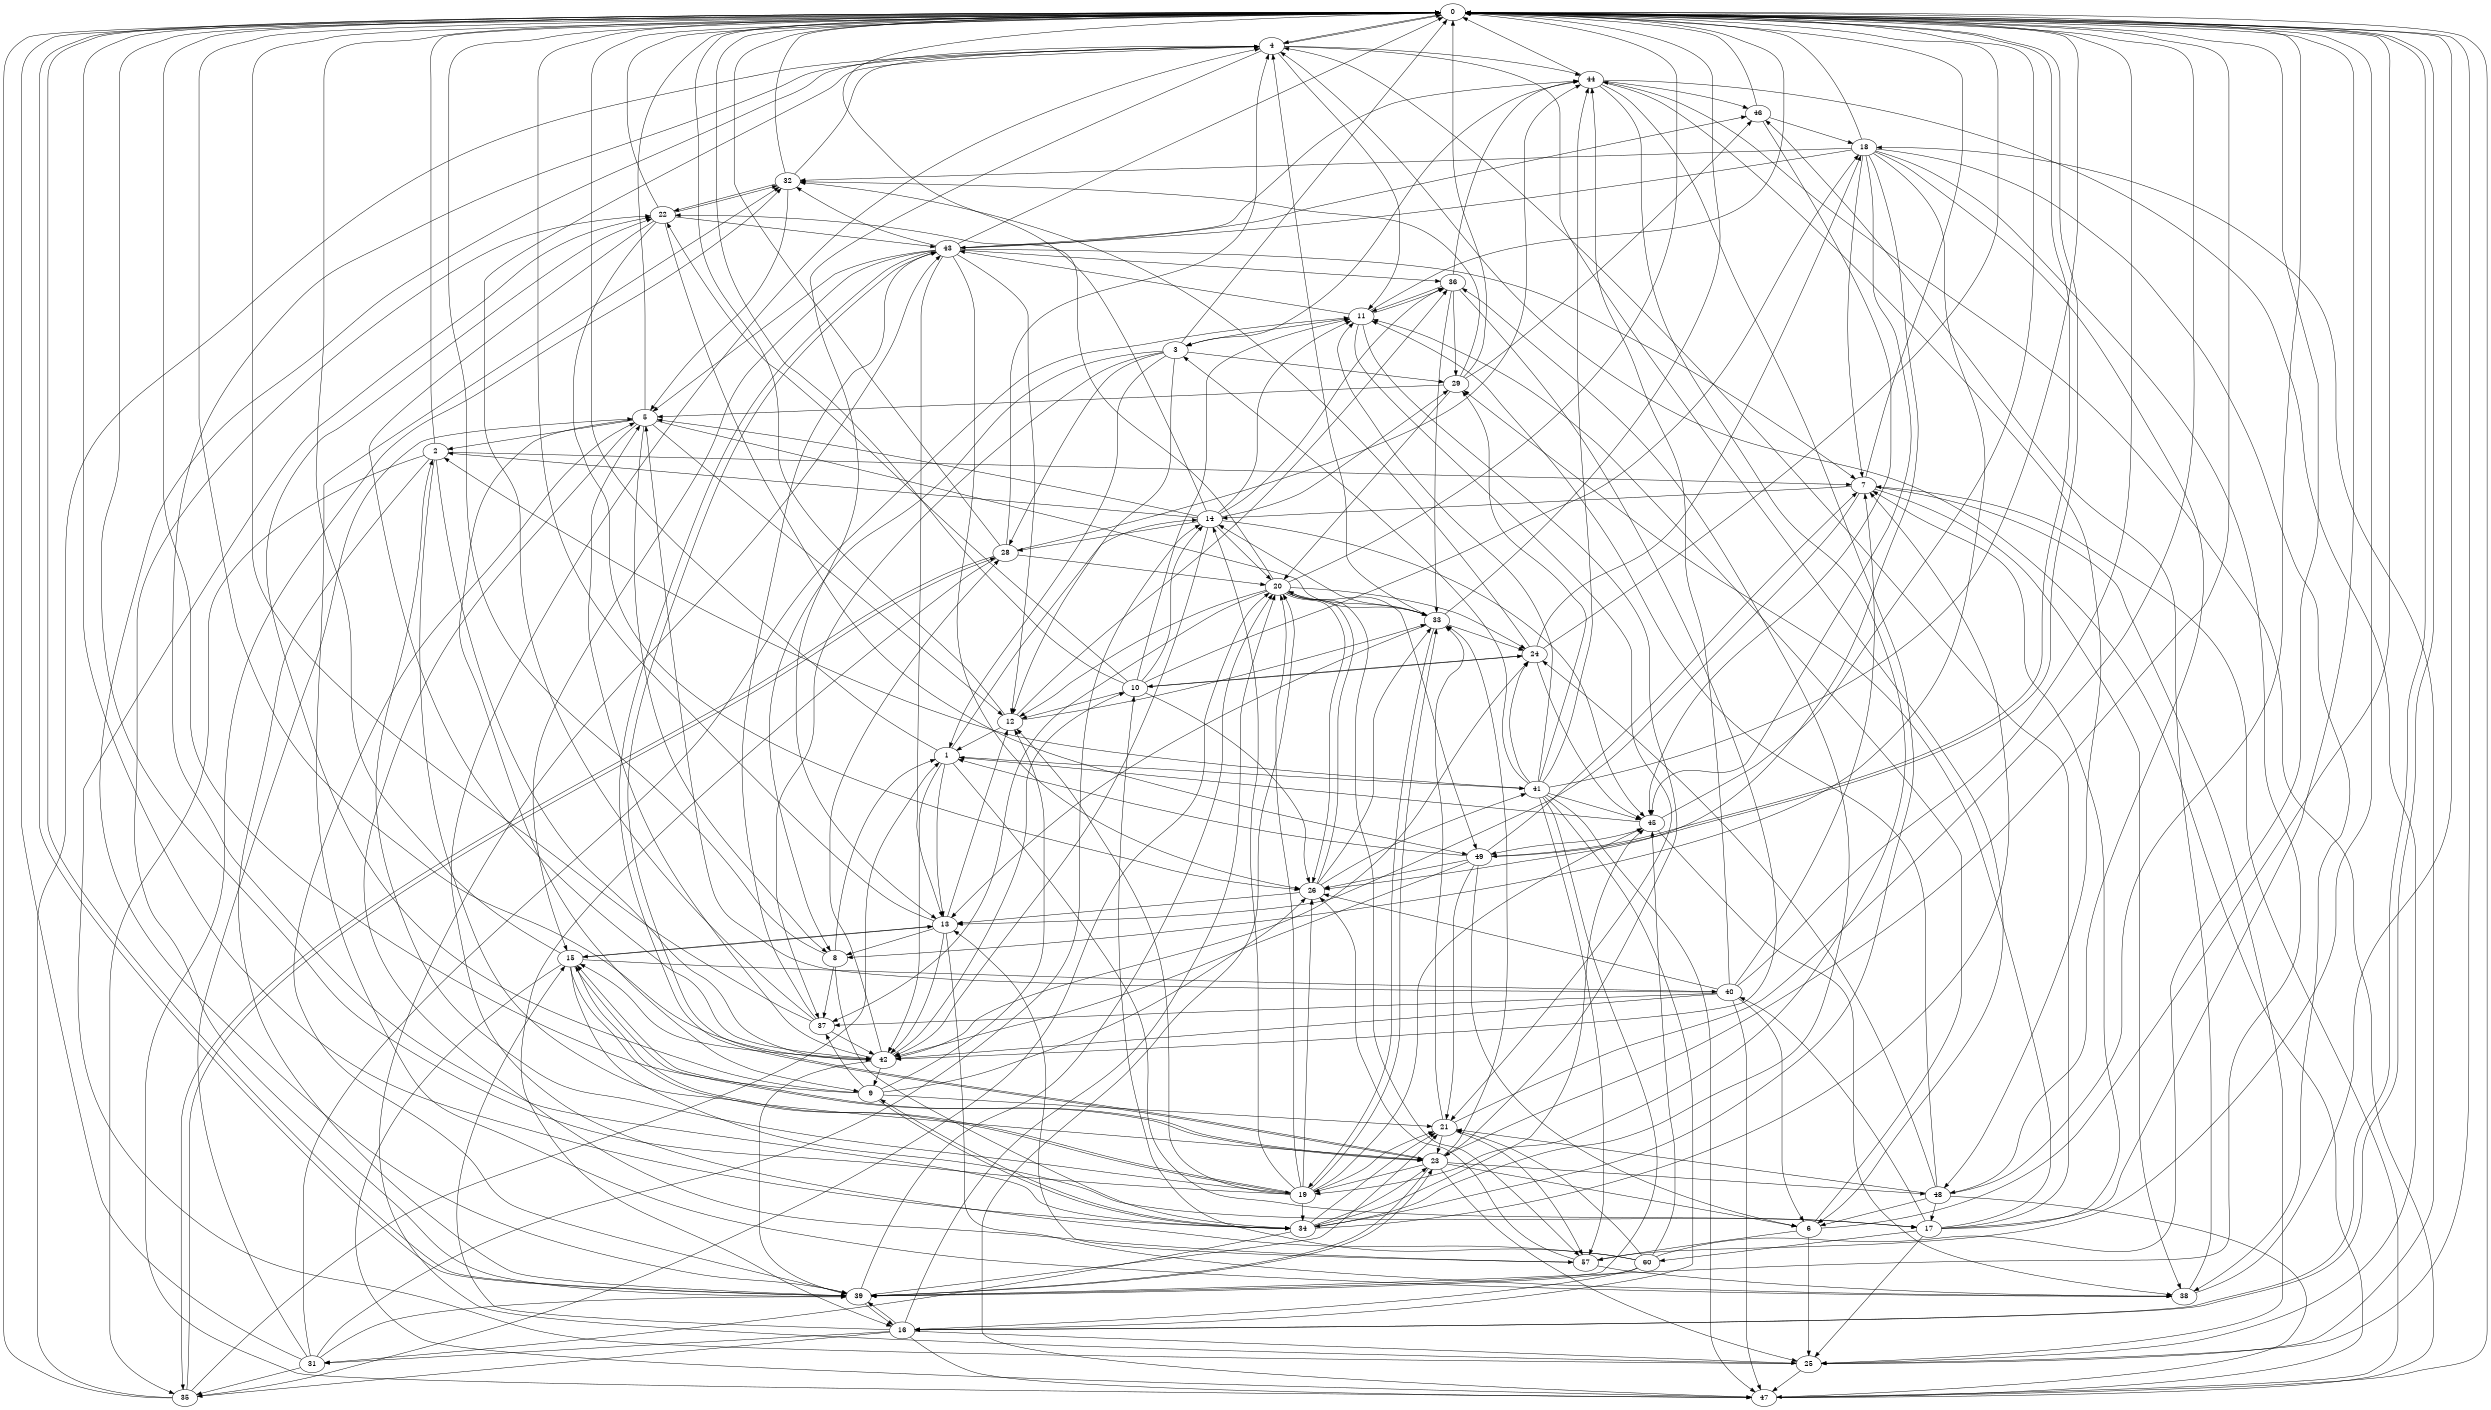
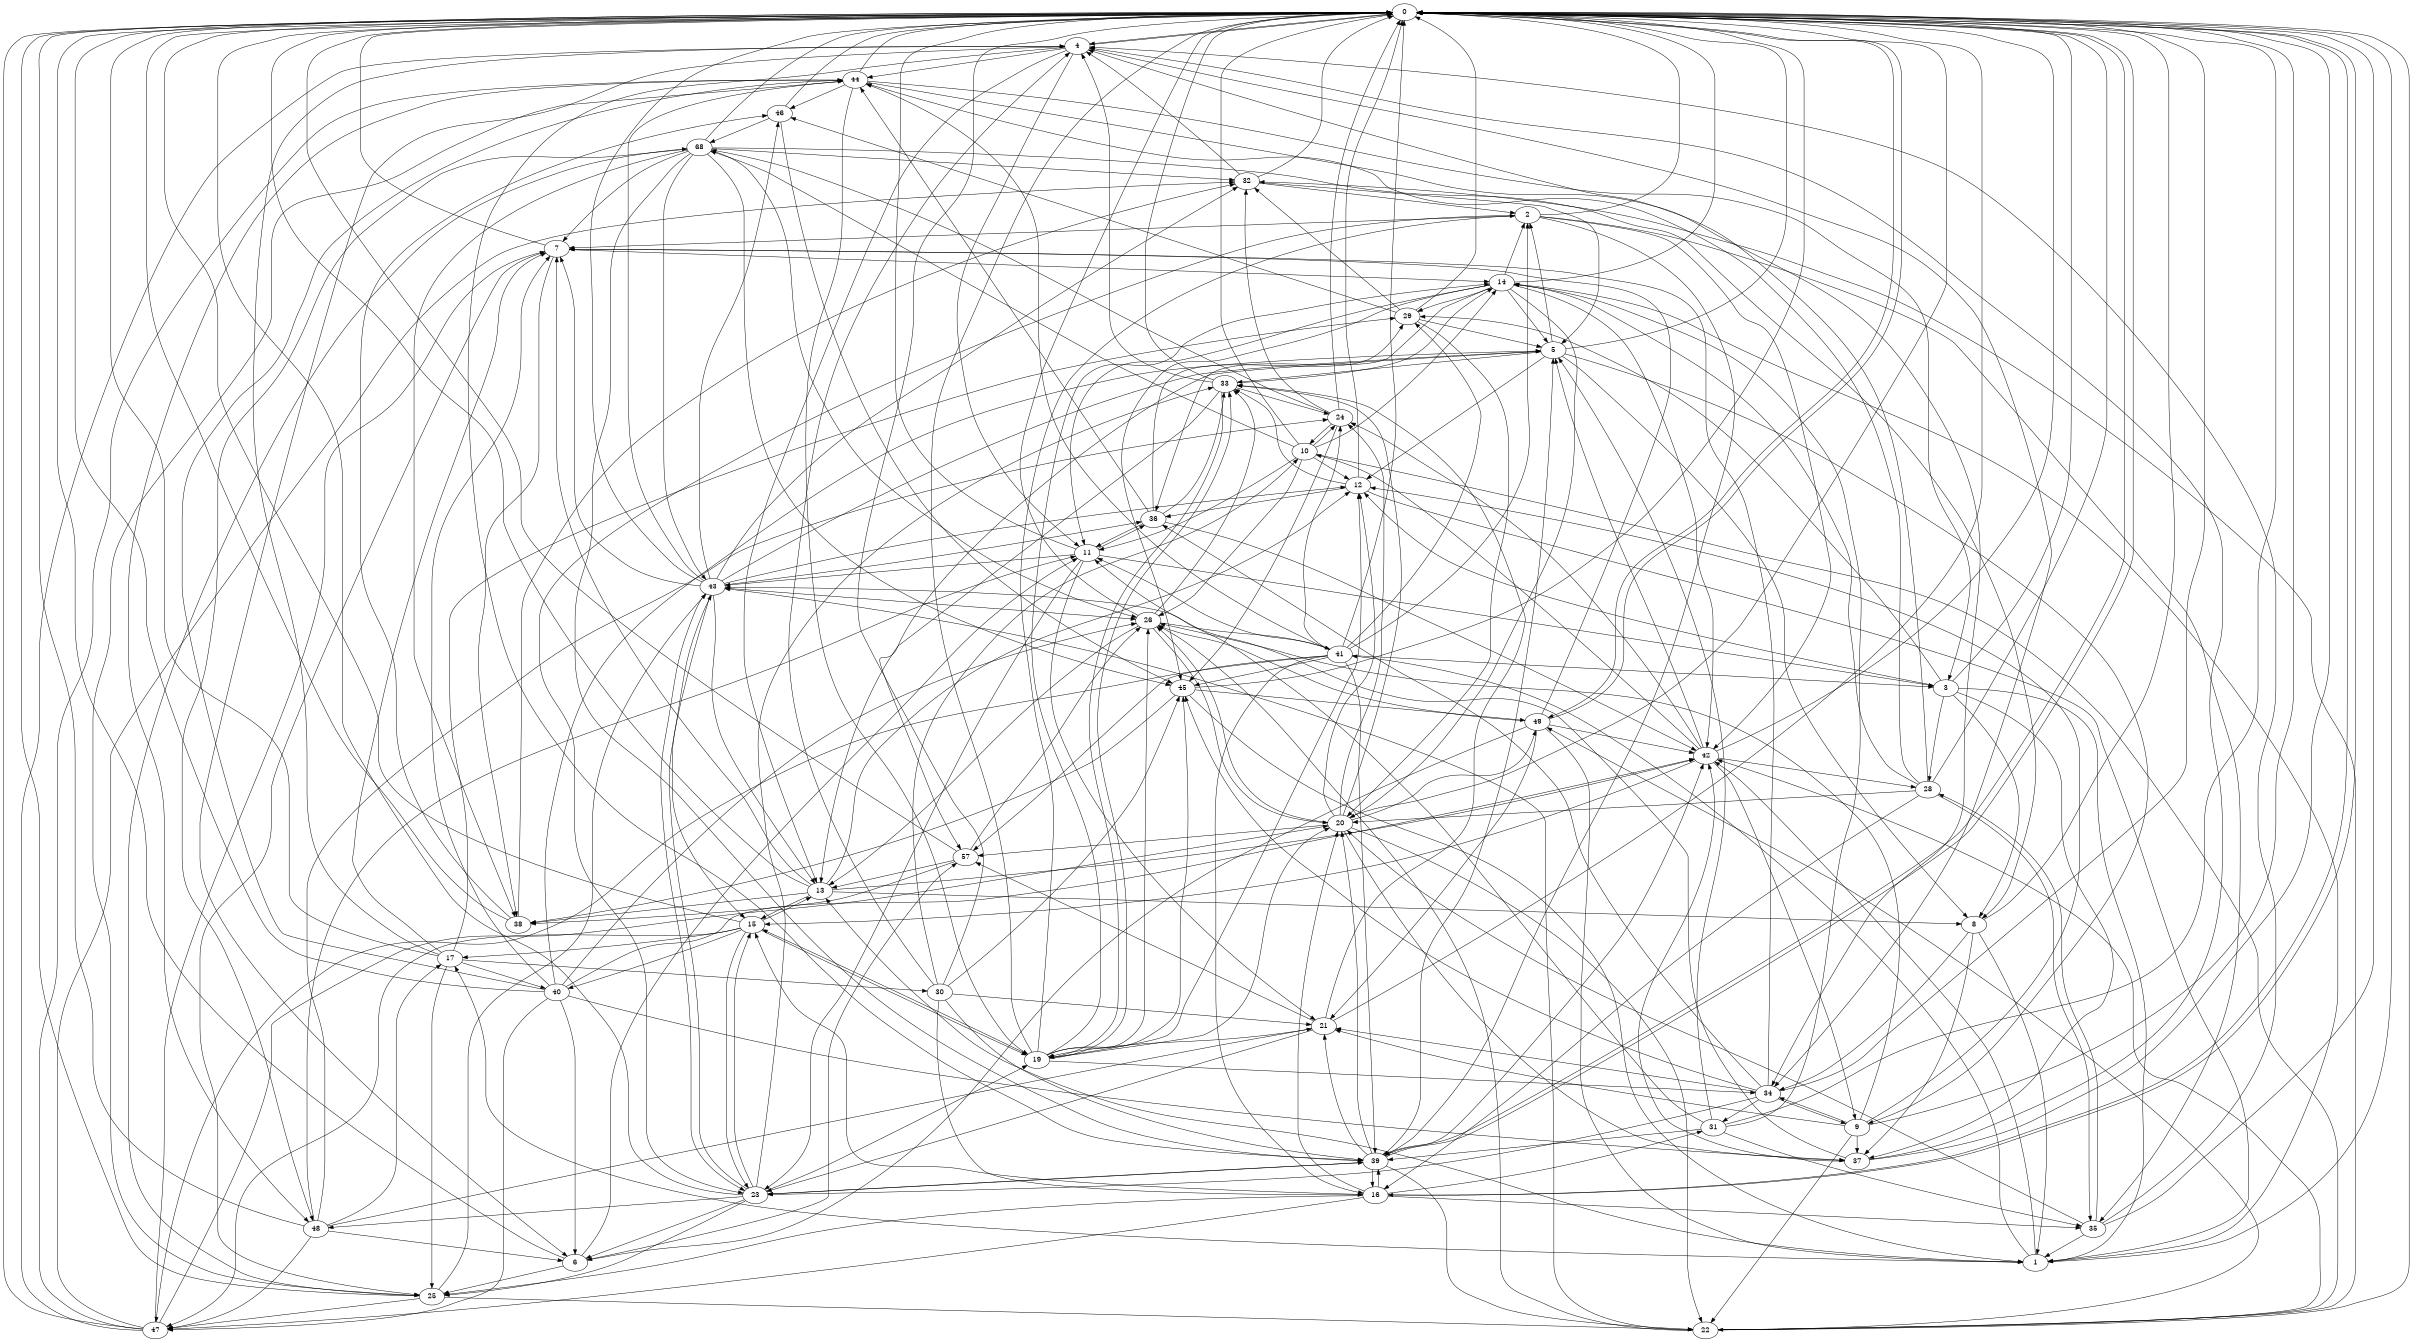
(1864, 147) -> (699, 147)
(727, 197) -> (1385, 198)
none -> (1086, 272)
(1101, 537) -> (1804, 471)
(1496, 826) -> (605, 603)
(1372, 1163) -> (1189, 1041)
(760, 1164) -> (1568, 1002)
(1647, 1263) -> (940, 992)
